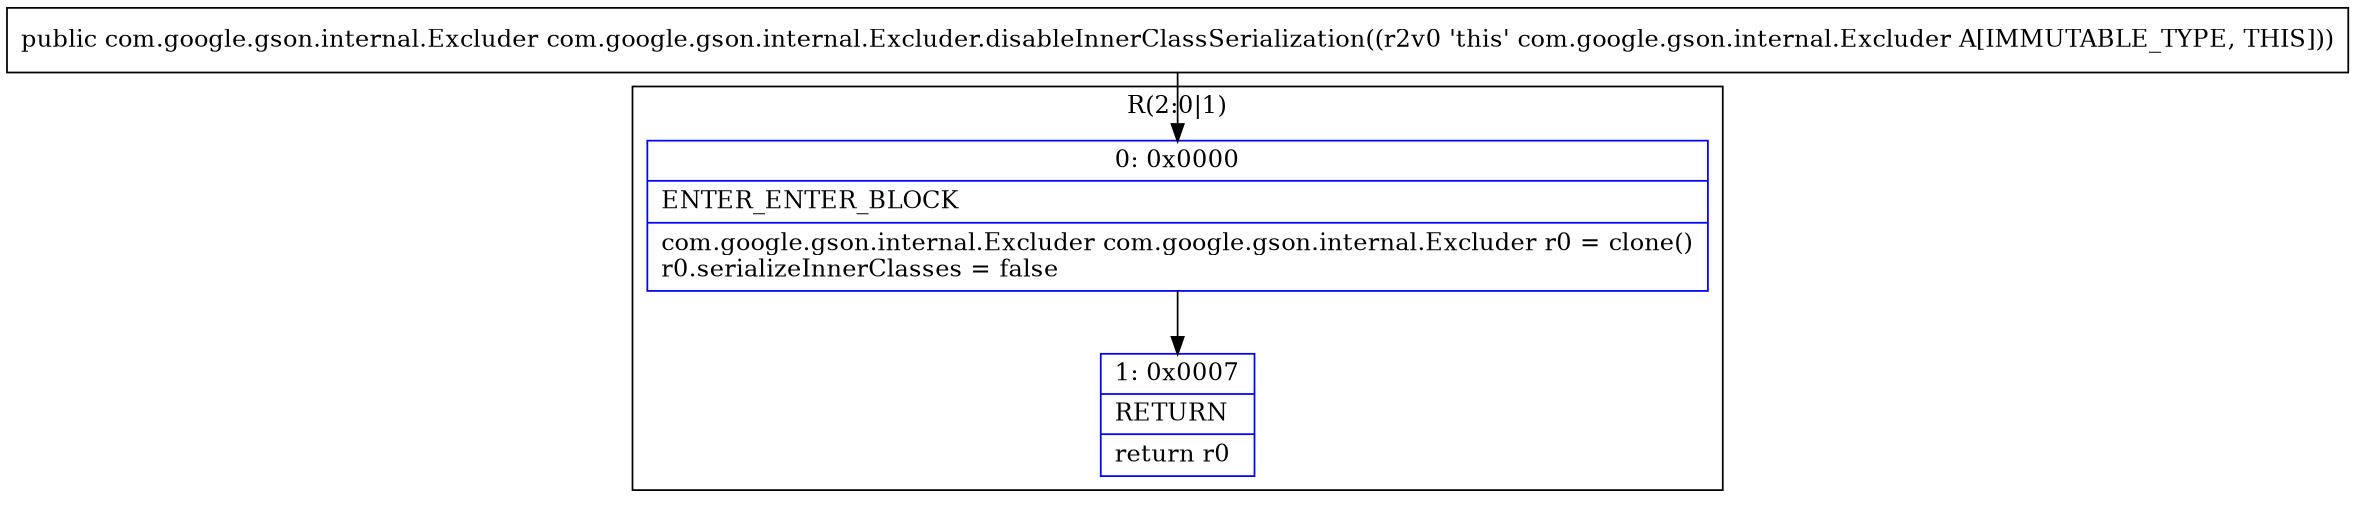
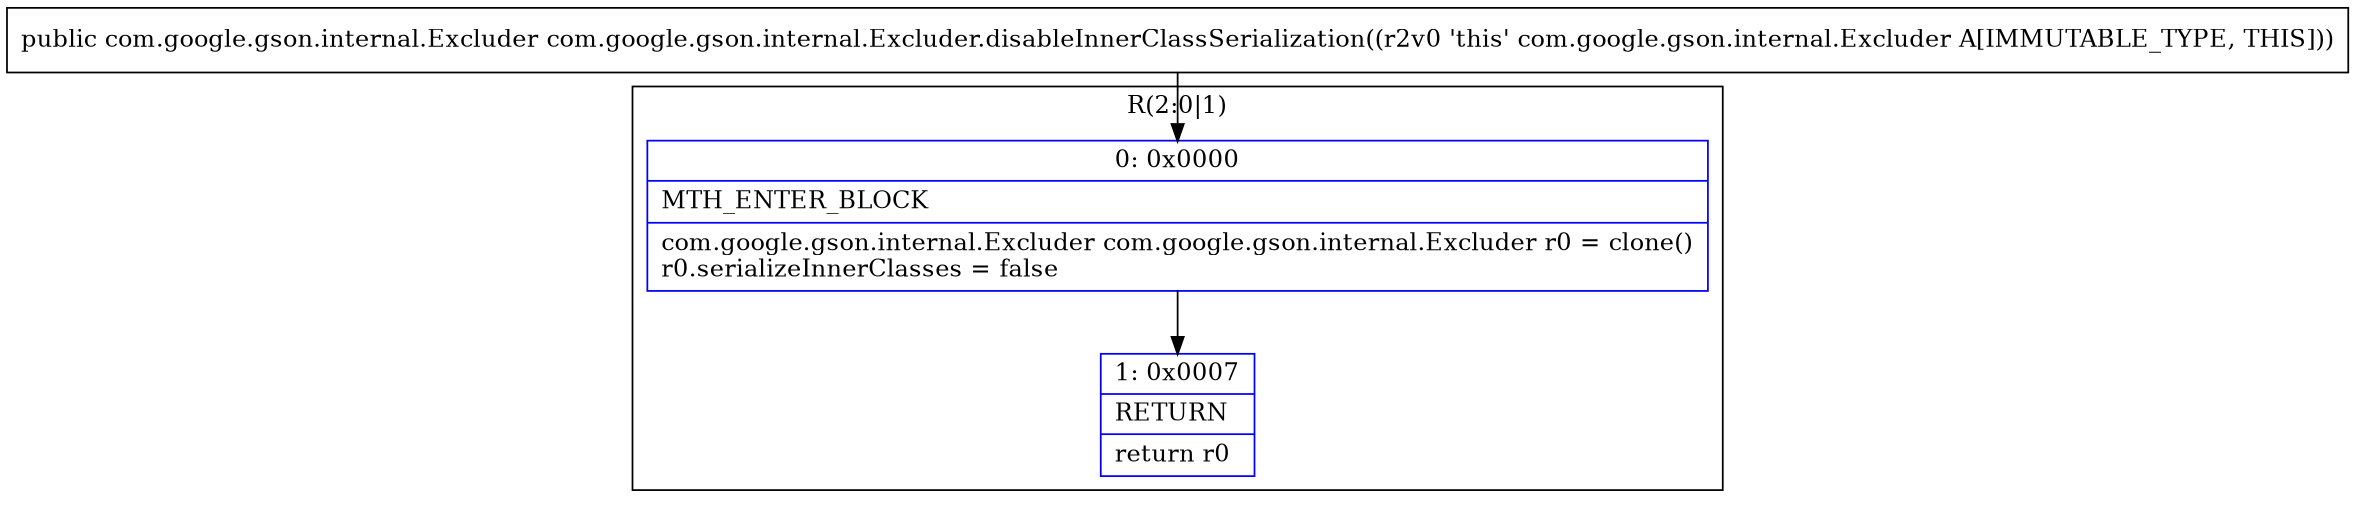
(811, 201) -> (796, 201)
